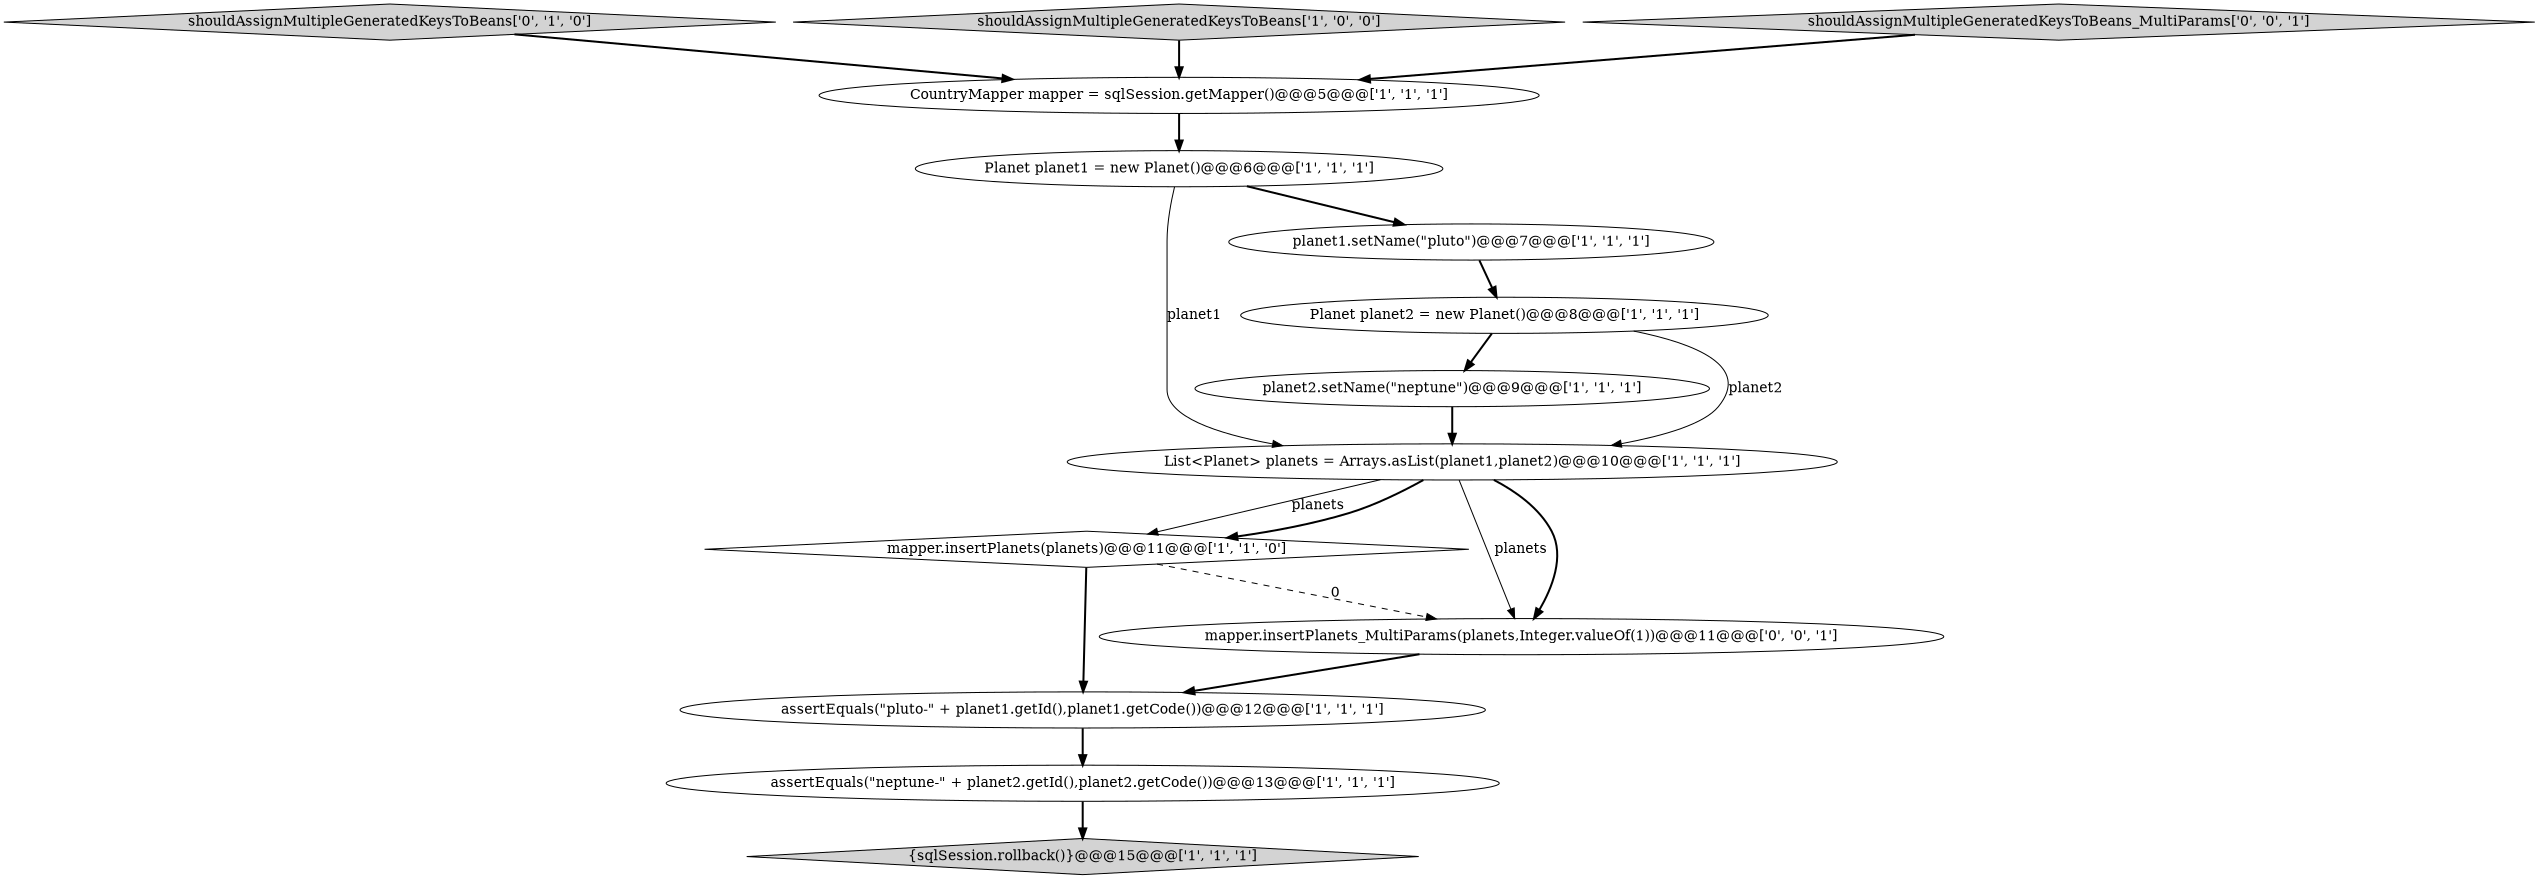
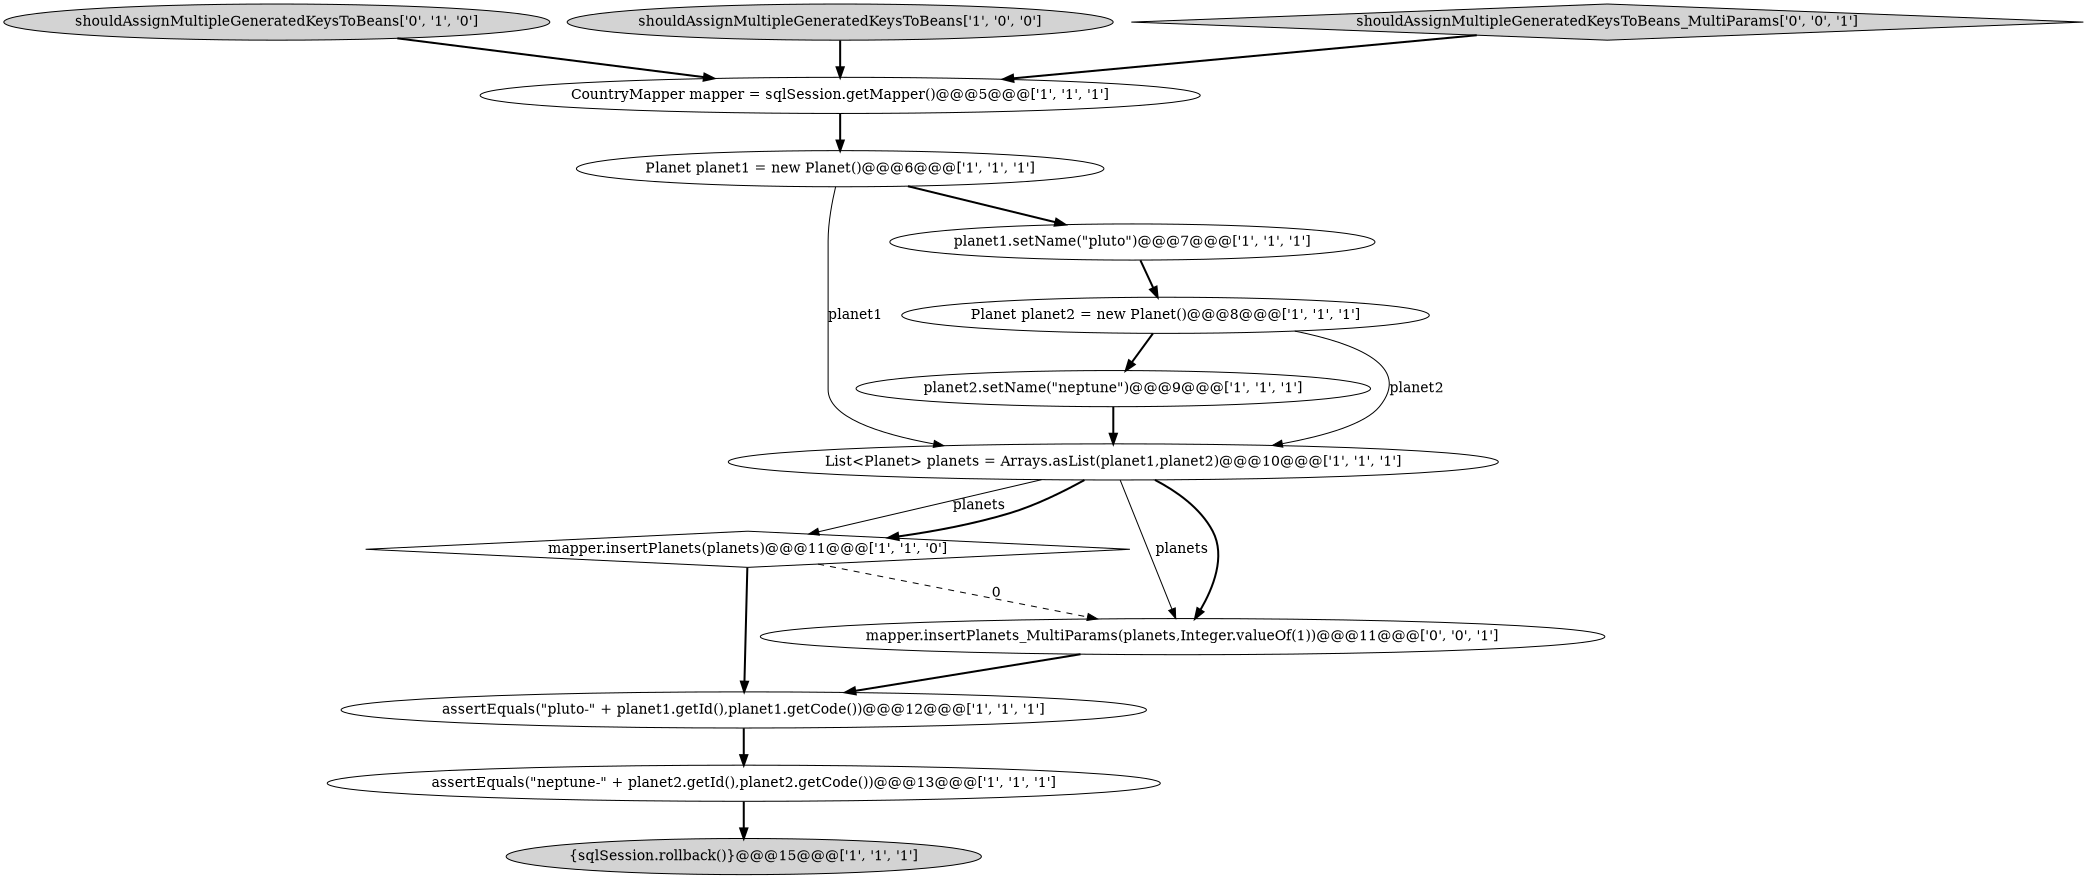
(390, 22) -> (277, 22)
(1179, 22) -> (840, 22)
(1083, 857) -> (744, 857)
